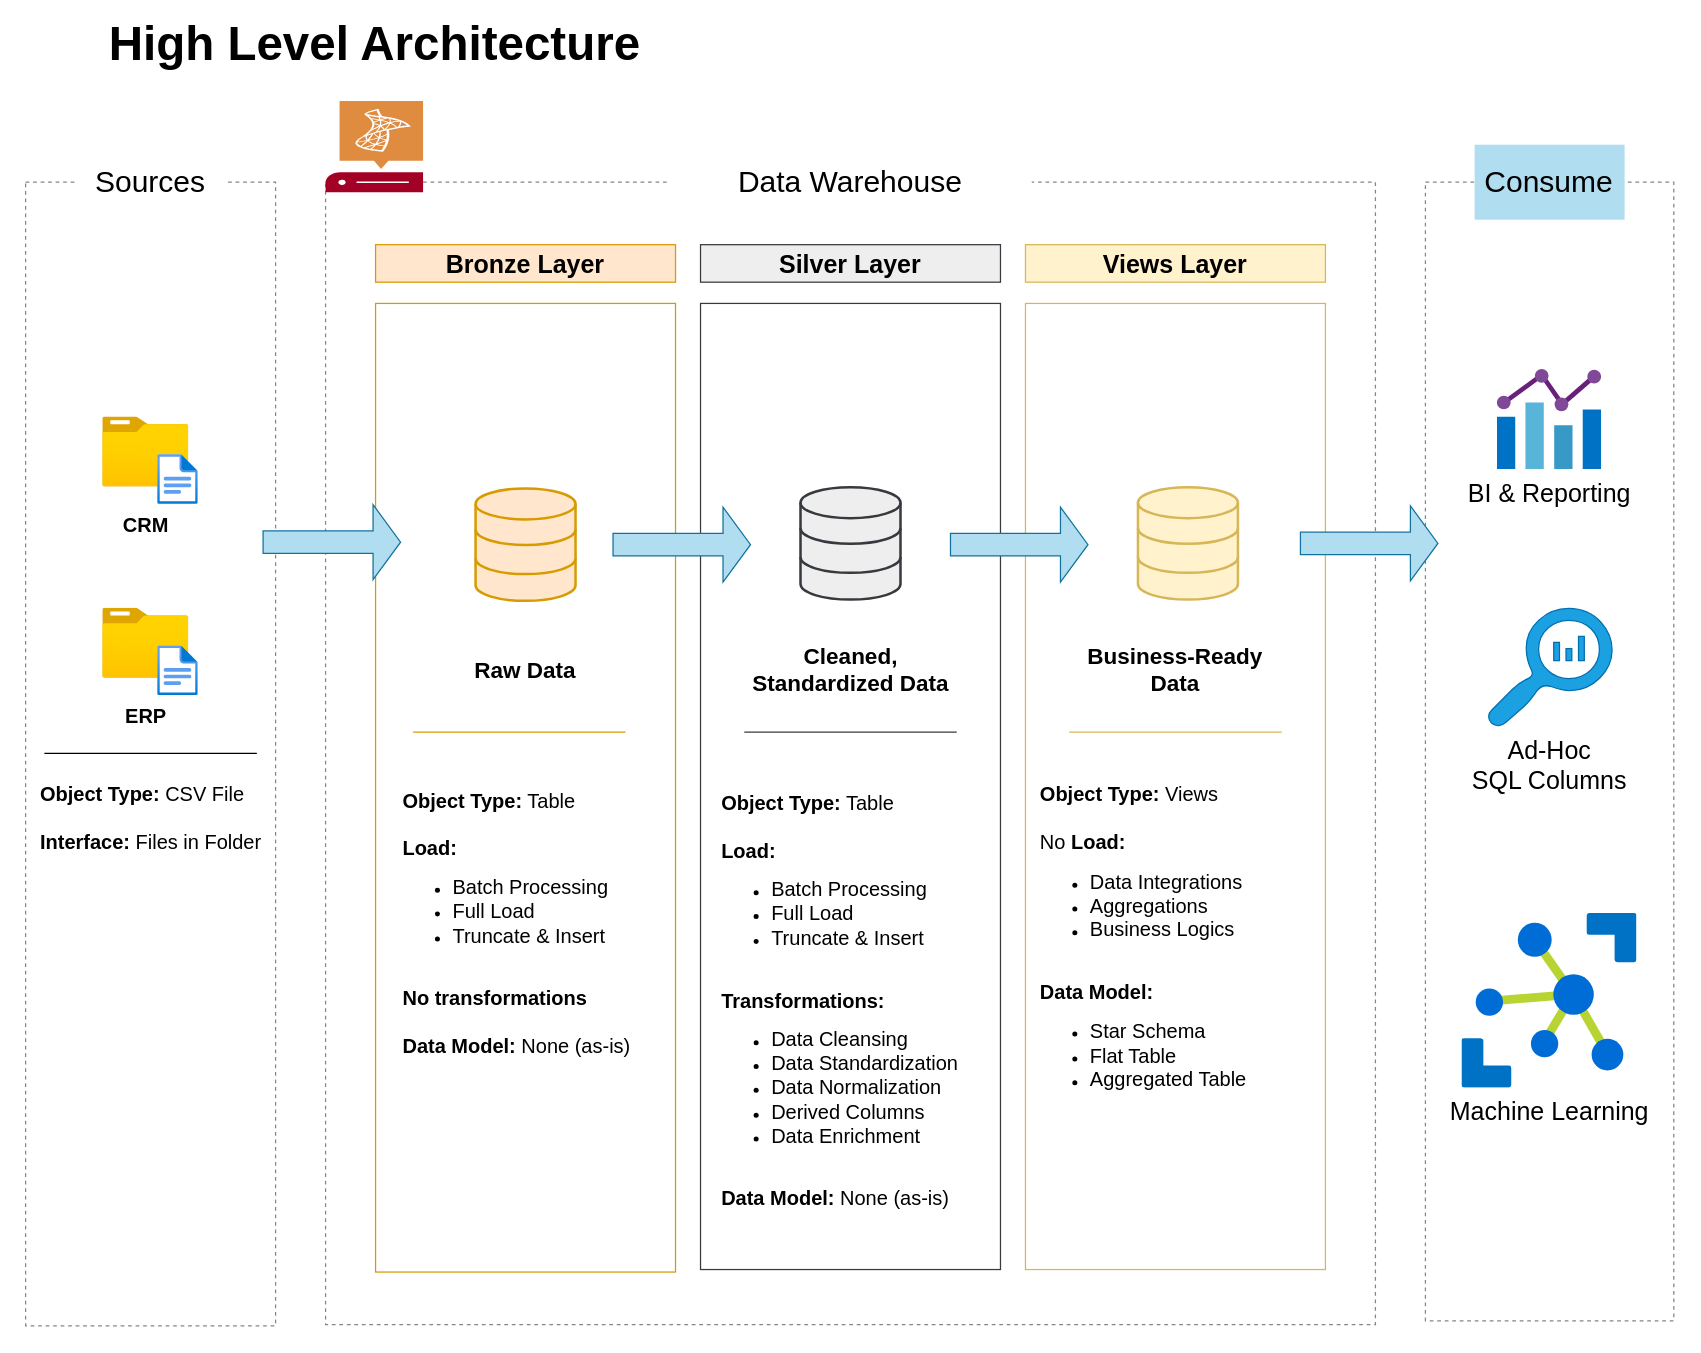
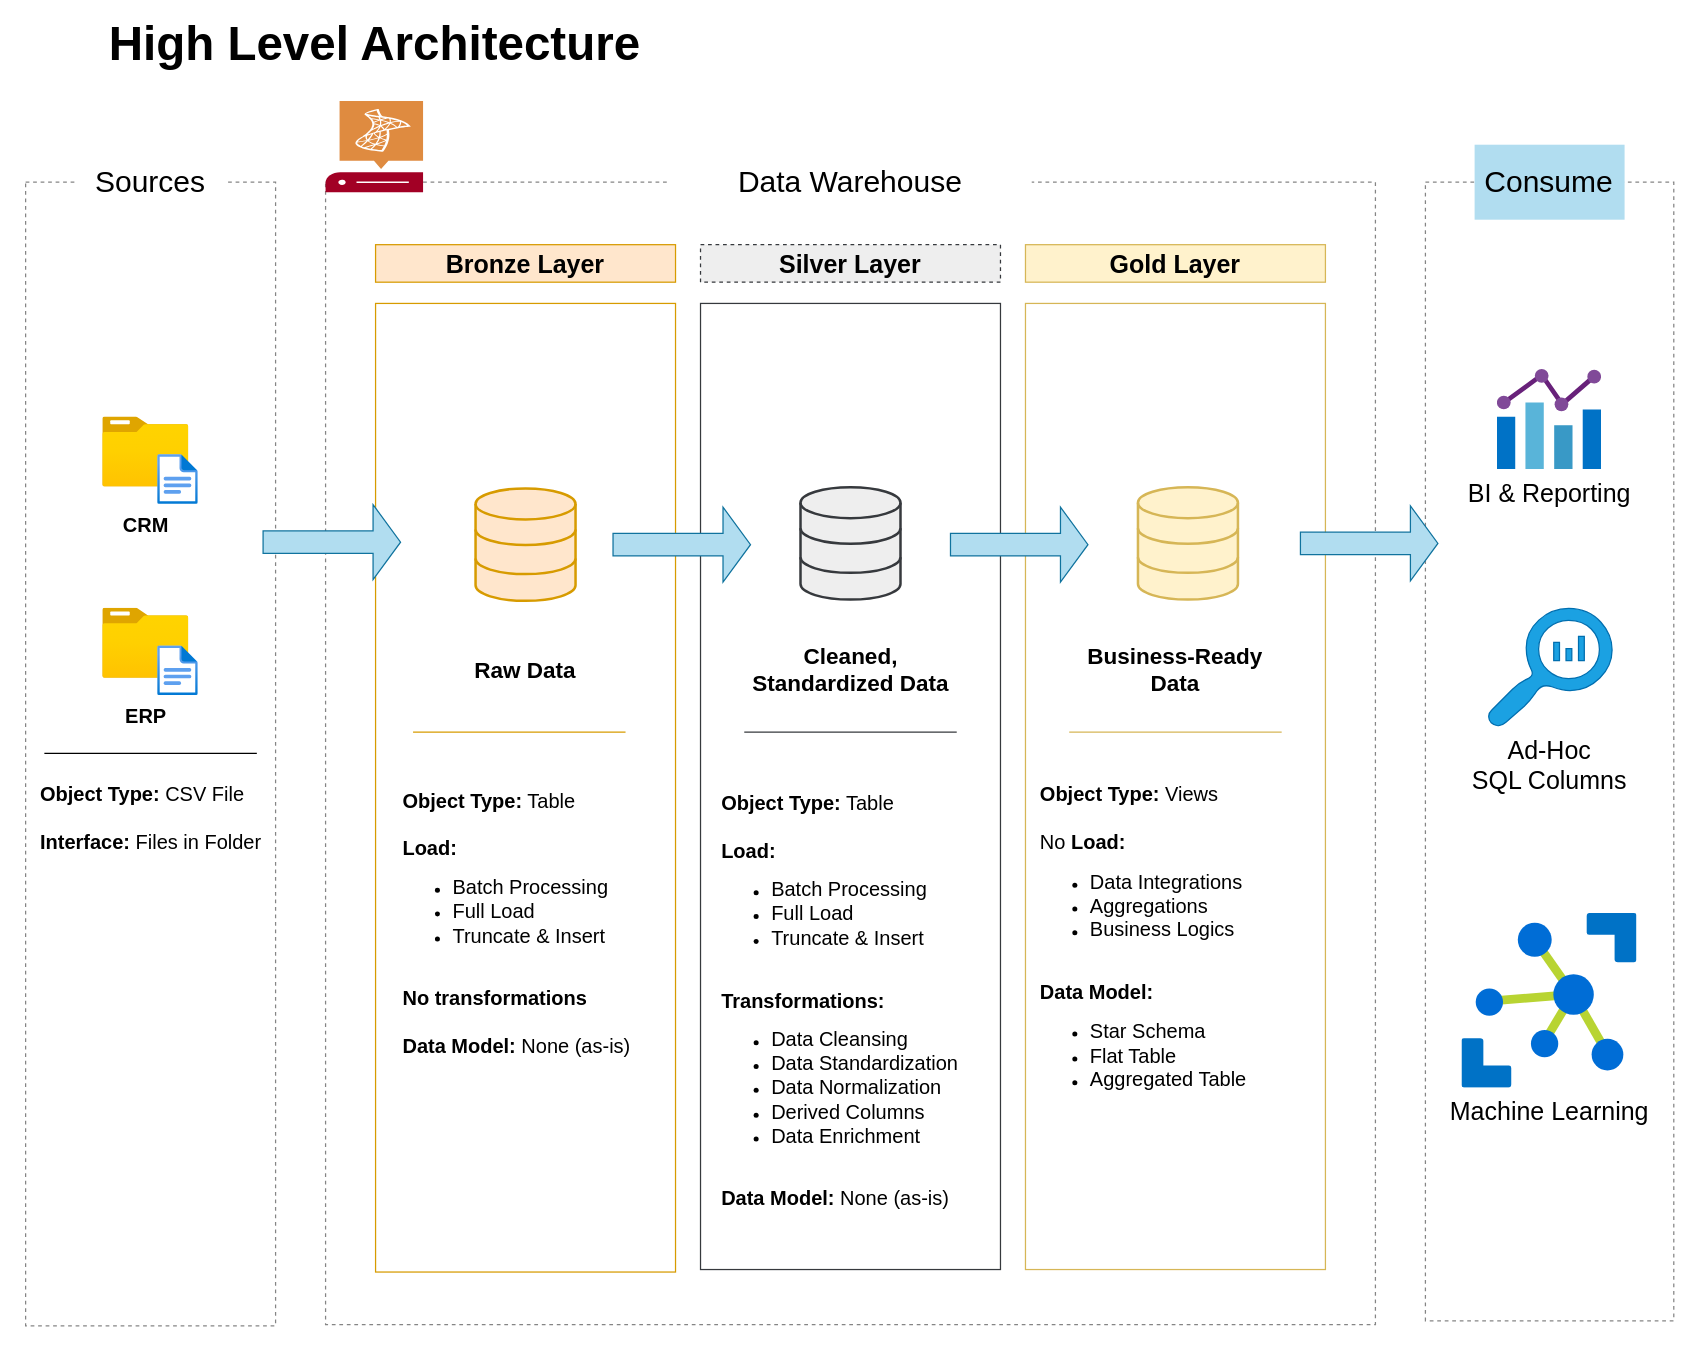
(851, 263) -> (851, 263)
(1176, 263) -> (1176, 263)
